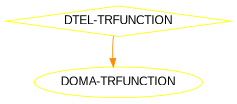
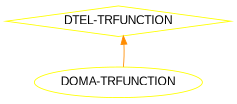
(113, 47) -> (124, 56)
